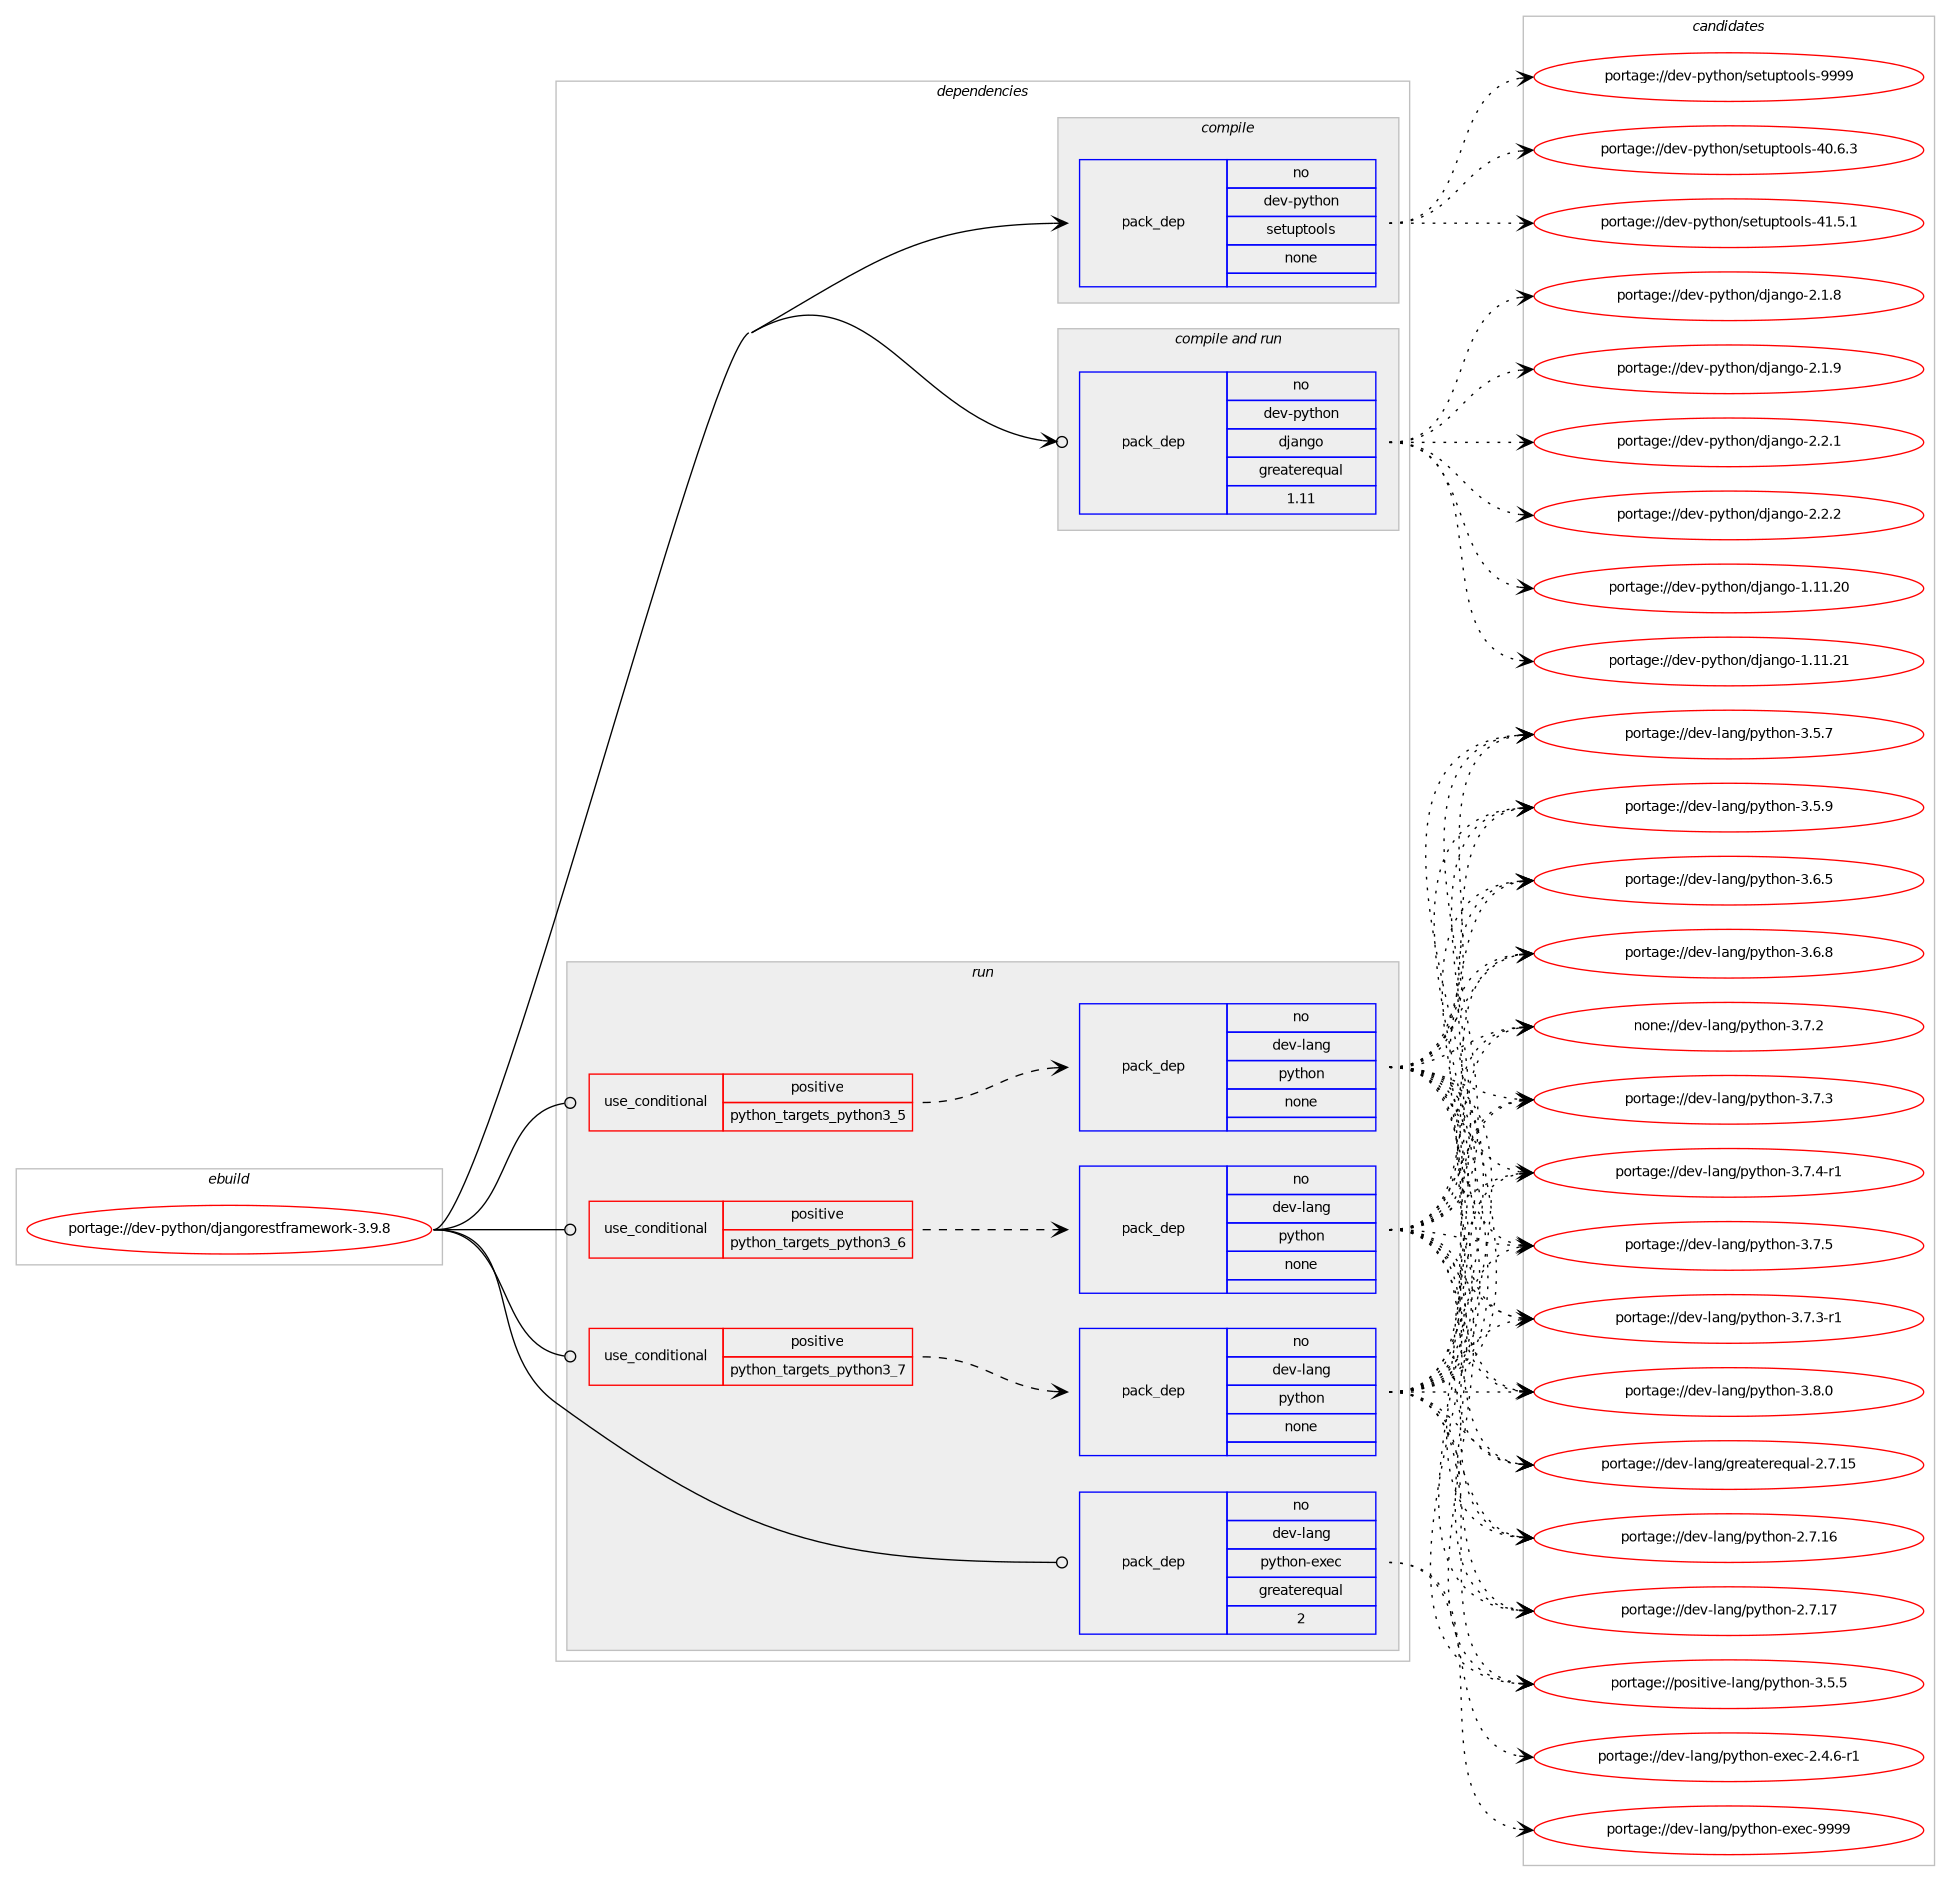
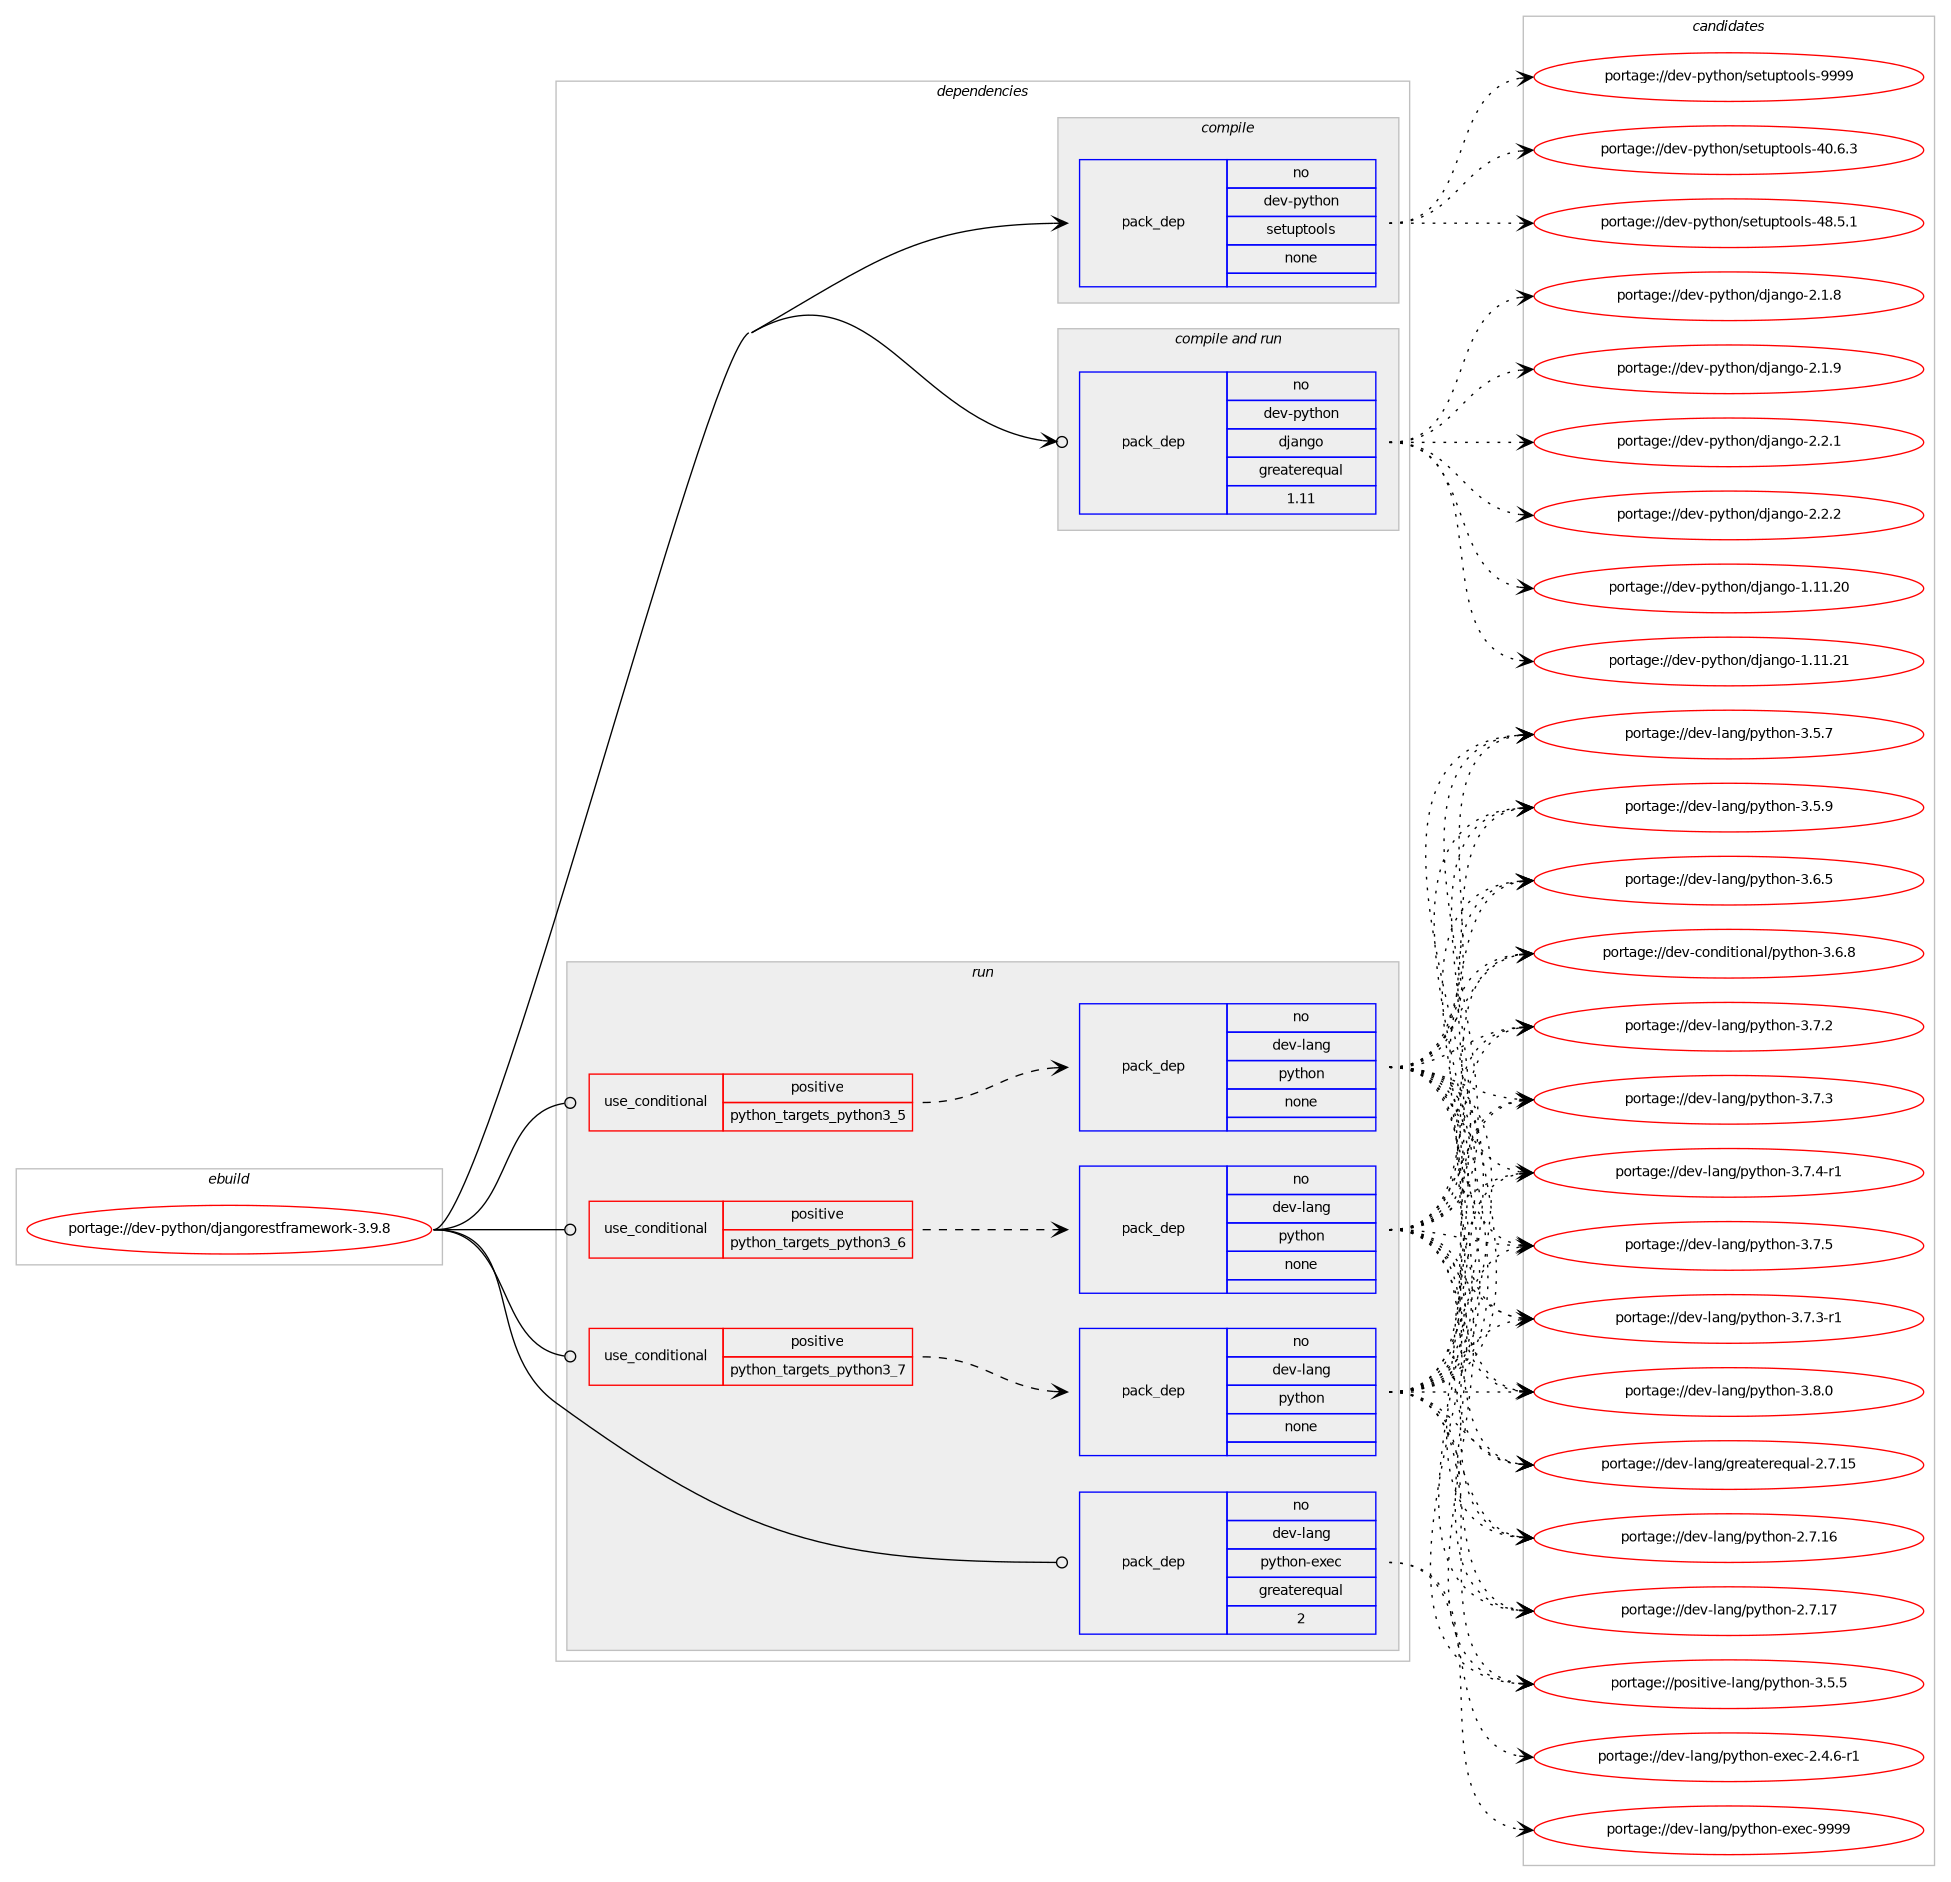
(1729, 223) -> (1729, 223)
(1729, 954) -> (1729, 954)
(1729, 1027) -> (1729, 1027)
